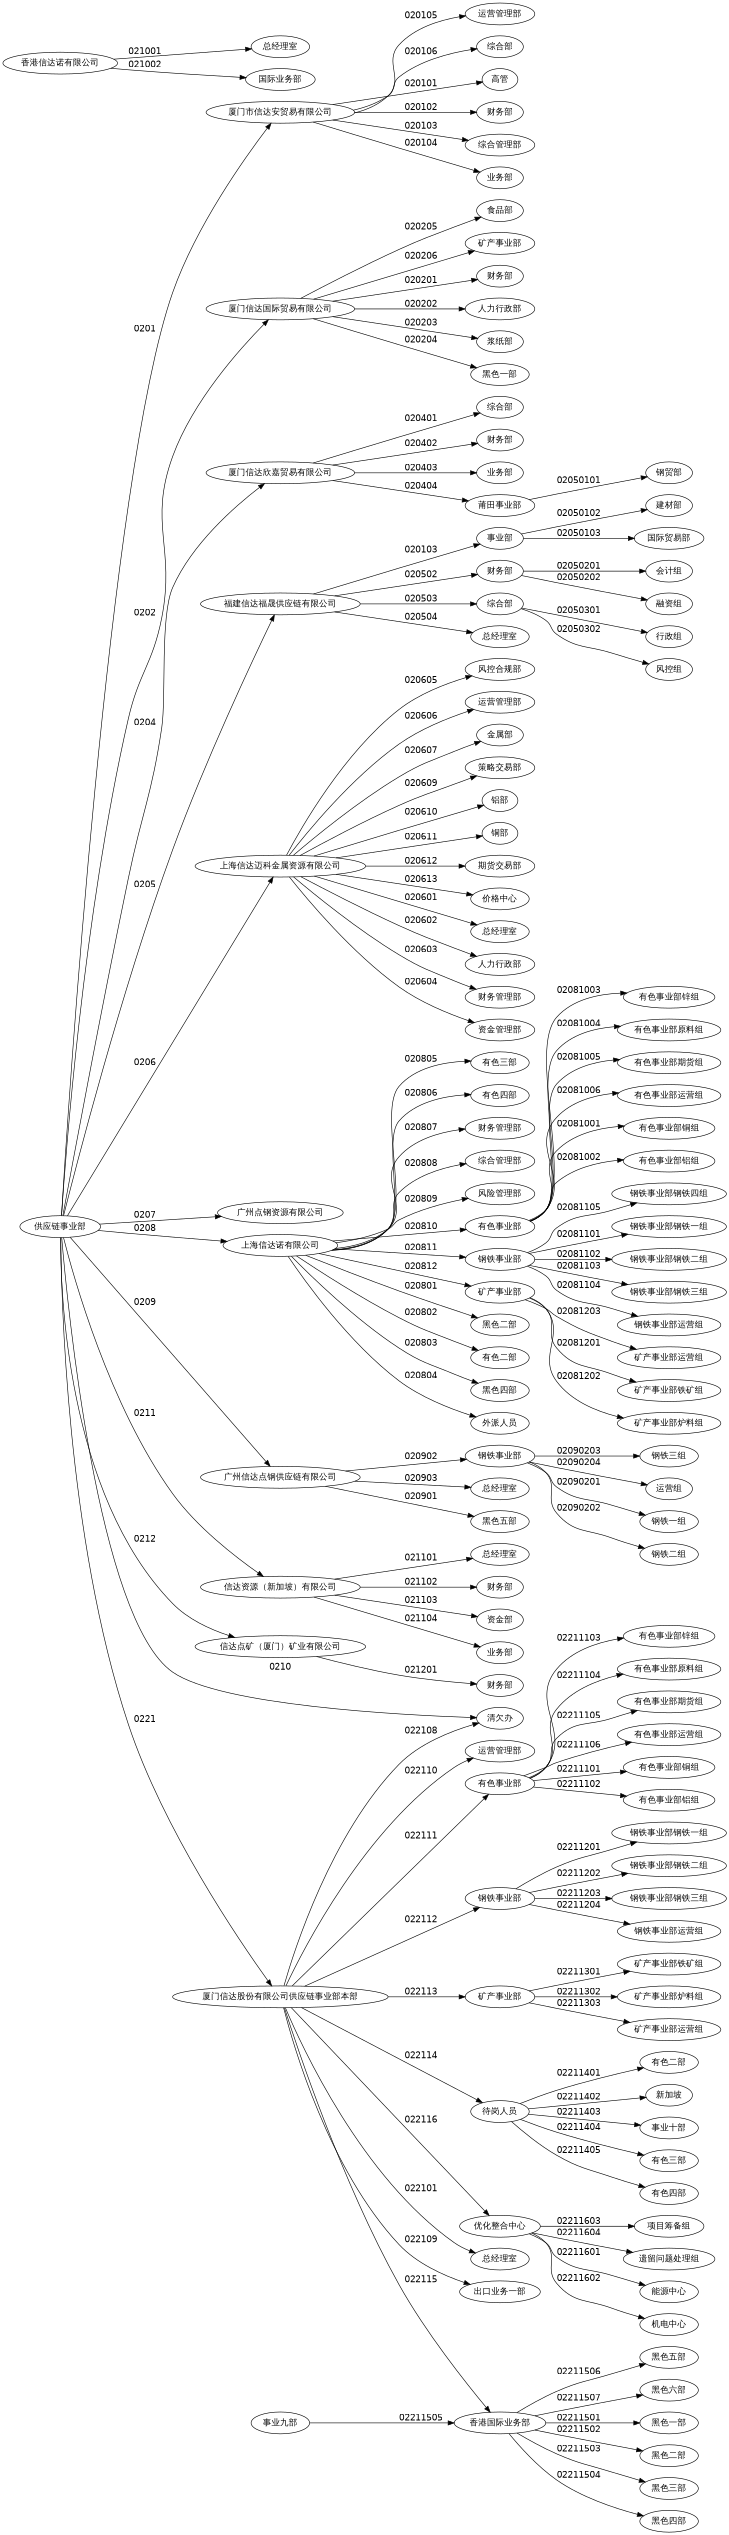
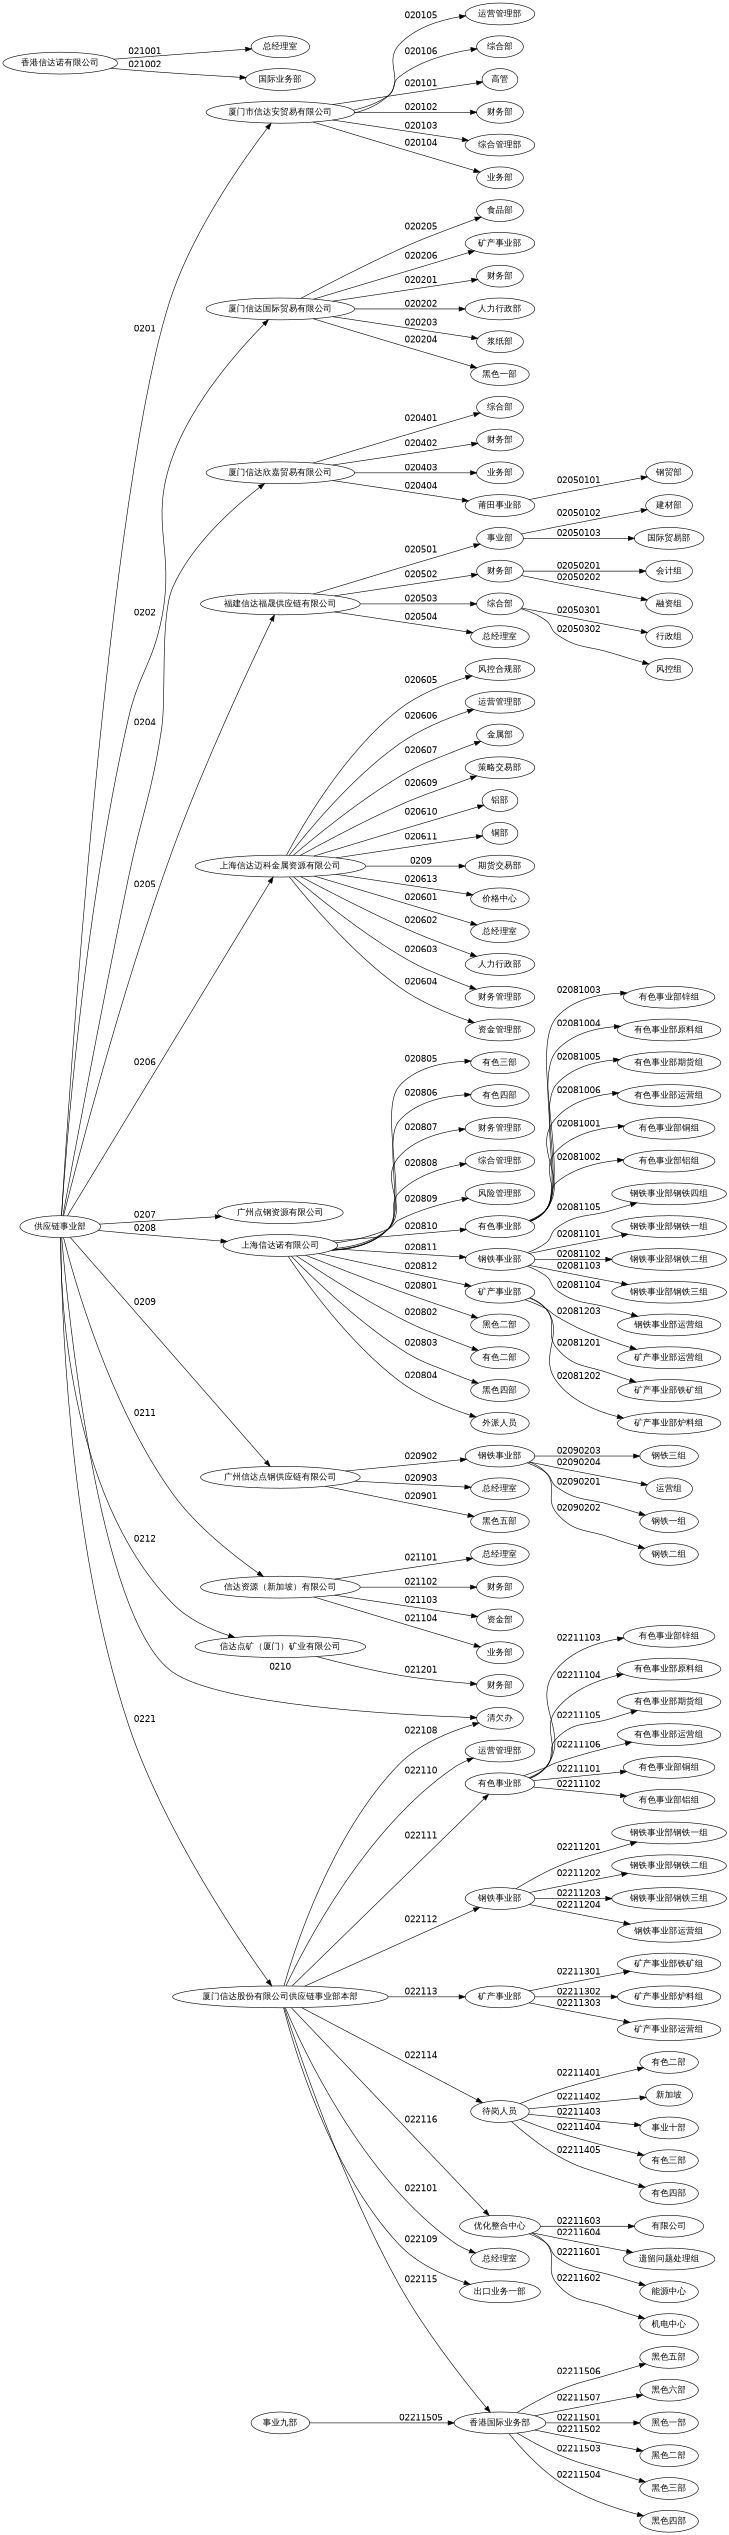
(421, 550) -> (421, 550)
(421, 862) -> (421, 862)
(669, 2226) -> (669, 2226)
